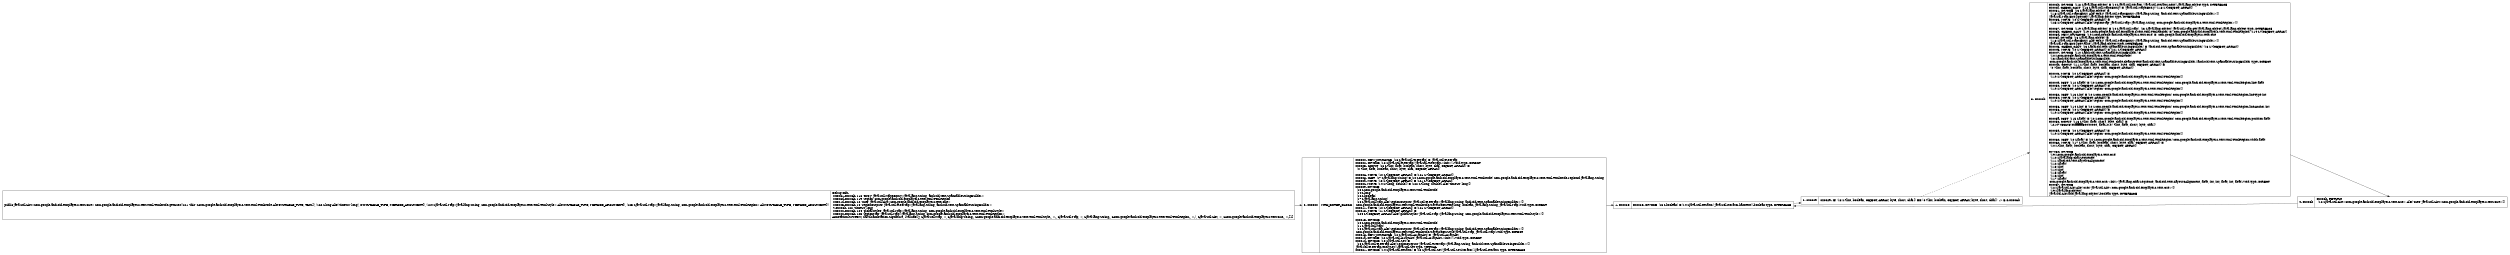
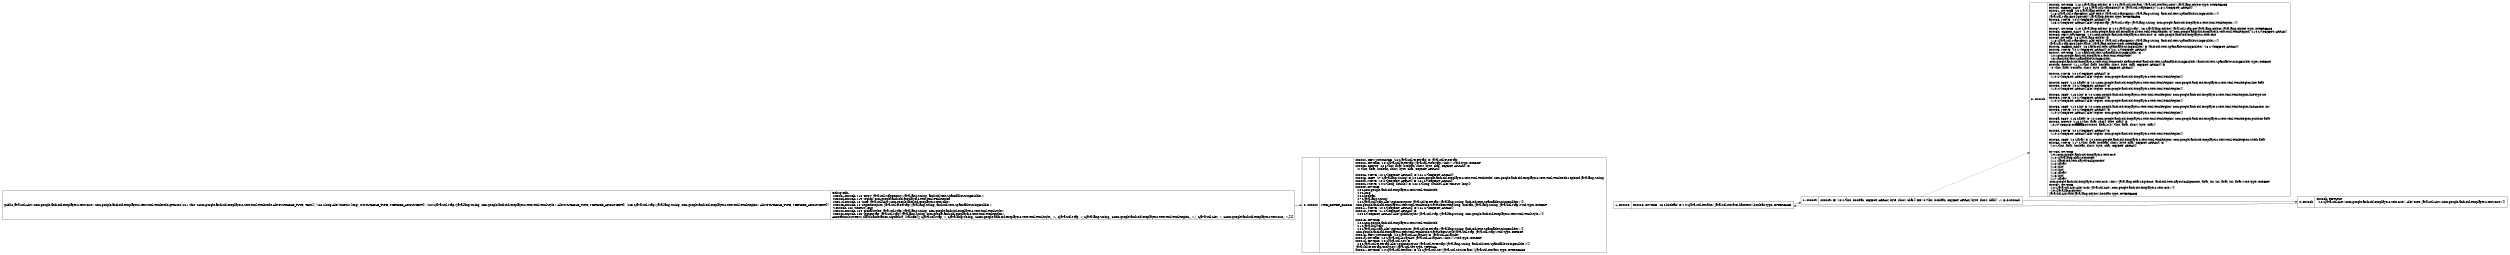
(2339, 175) -> (2159, 201)
(1609, 205) -> none
